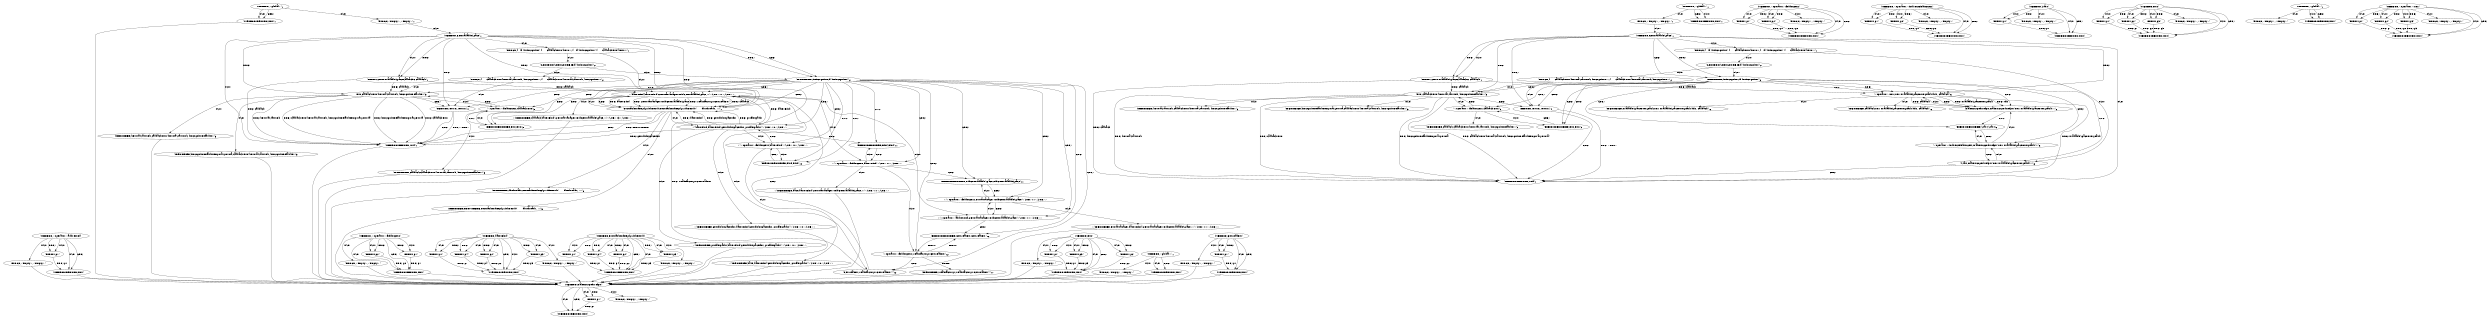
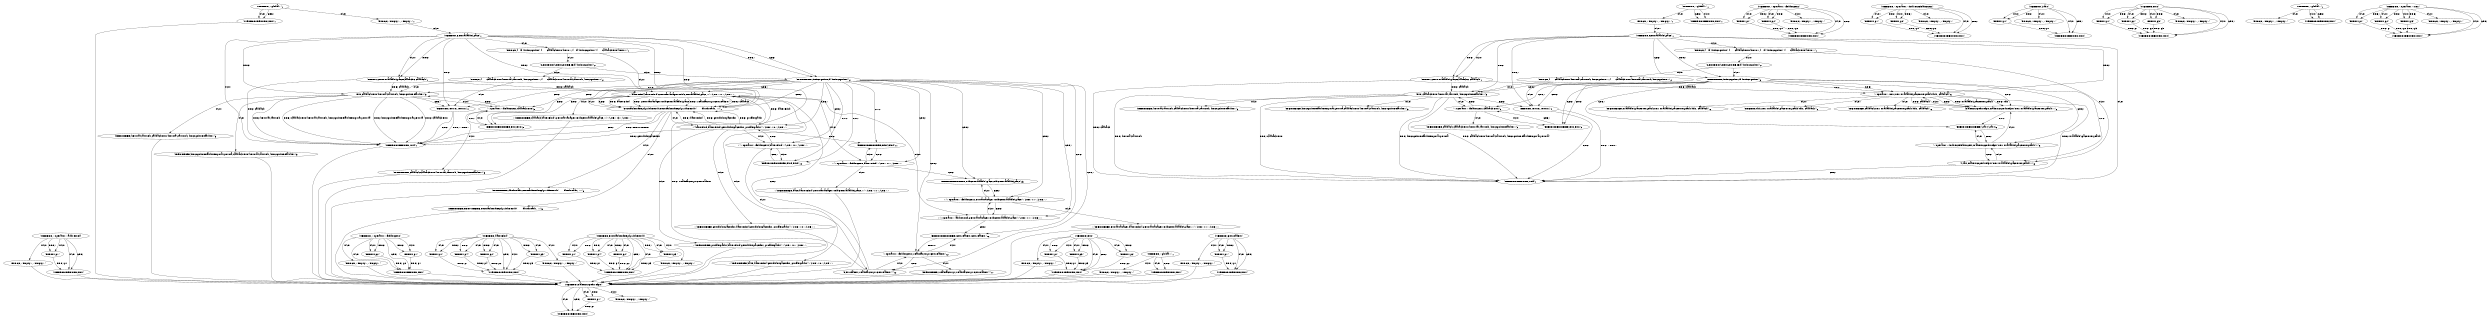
none -> (1781, 109)
(1022, 181) -> (1022, 181)
(910, 199) -> (890, 263)
(953, 245) -> (953, 245)
(946, 263) -> (946, 263)
